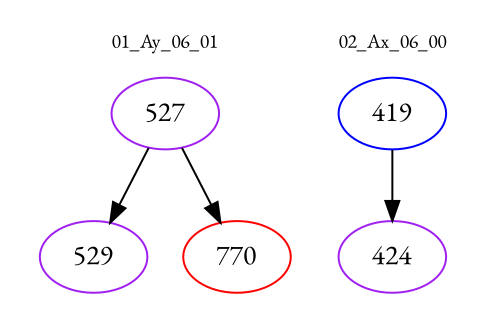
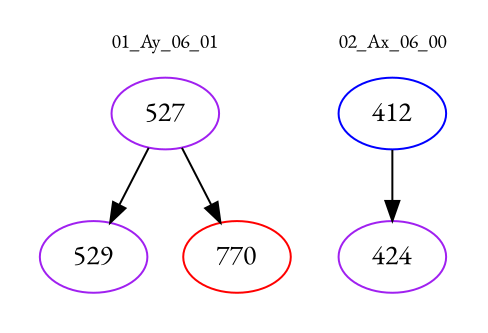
(392, 114) -> (392, 114)
